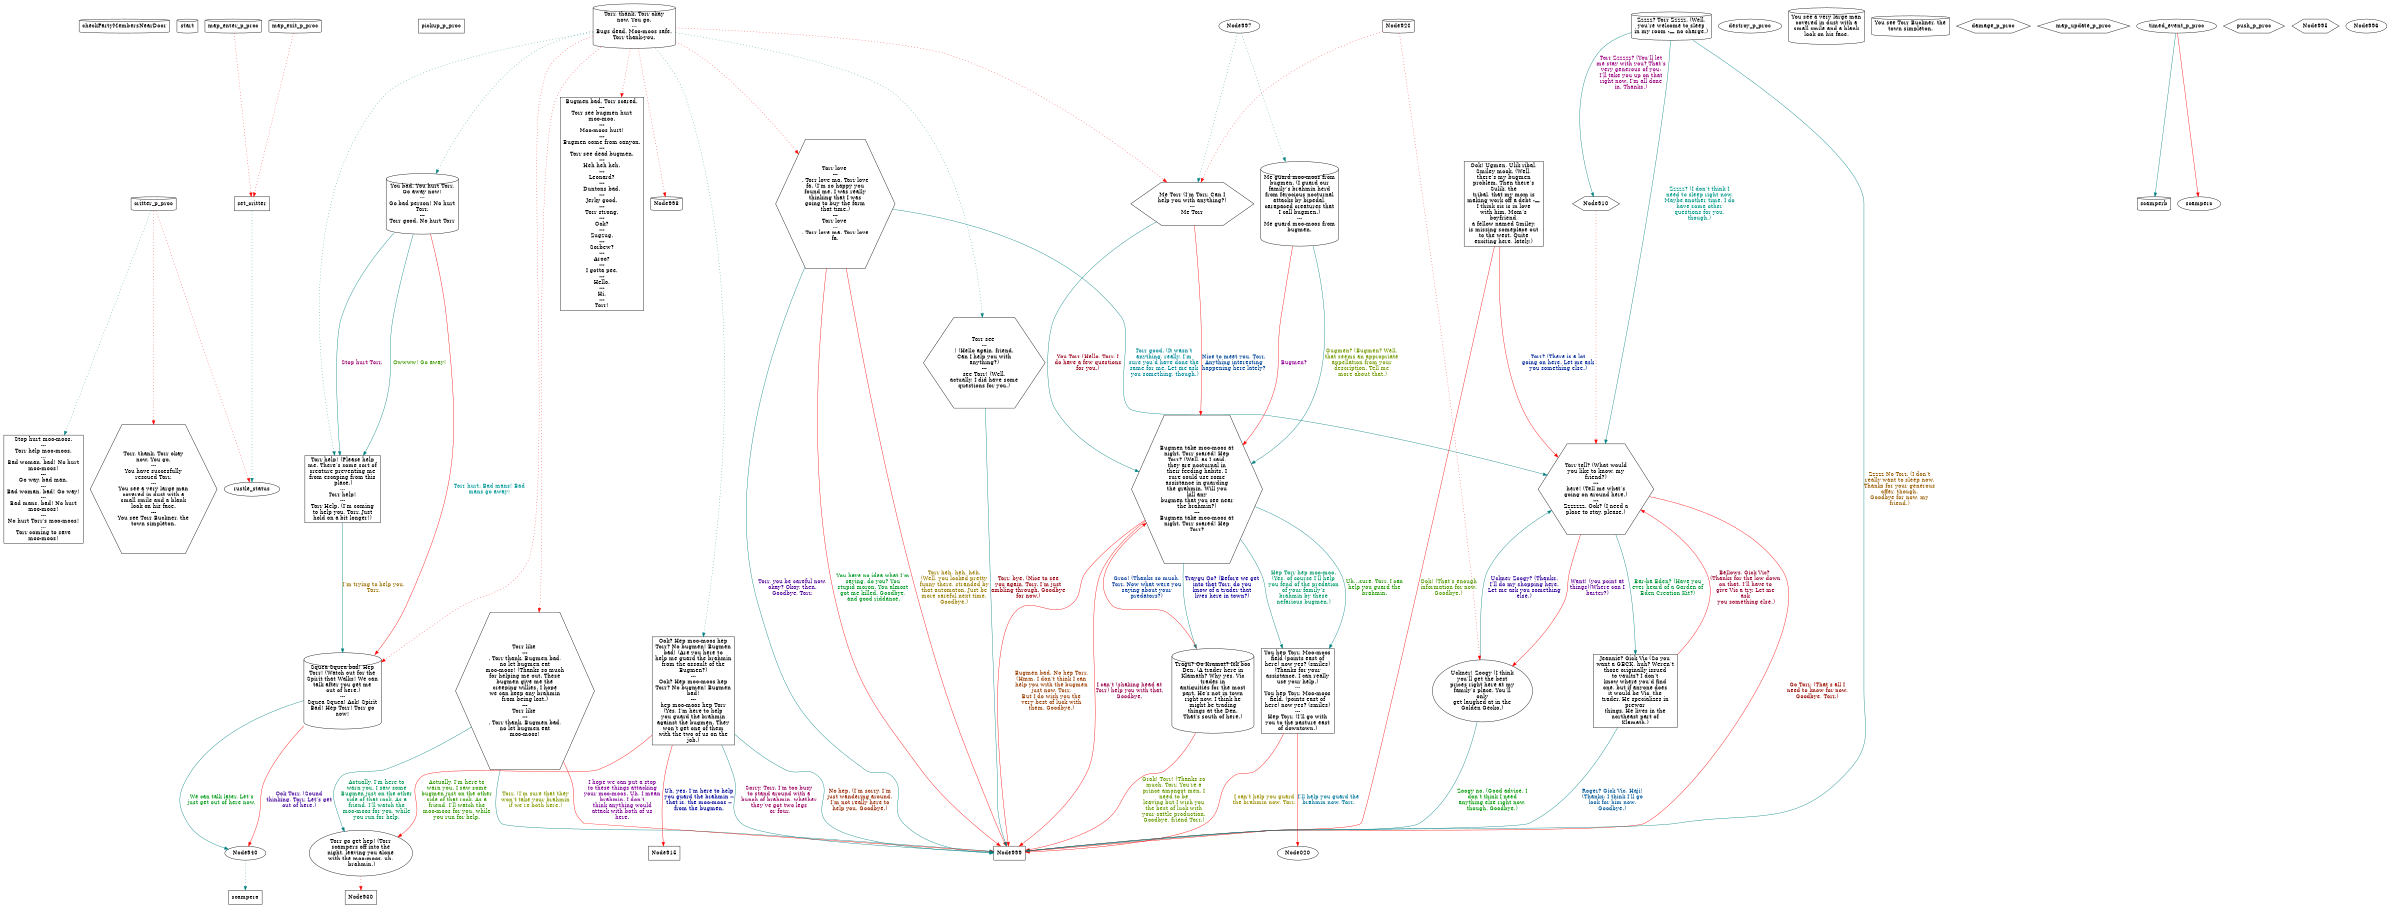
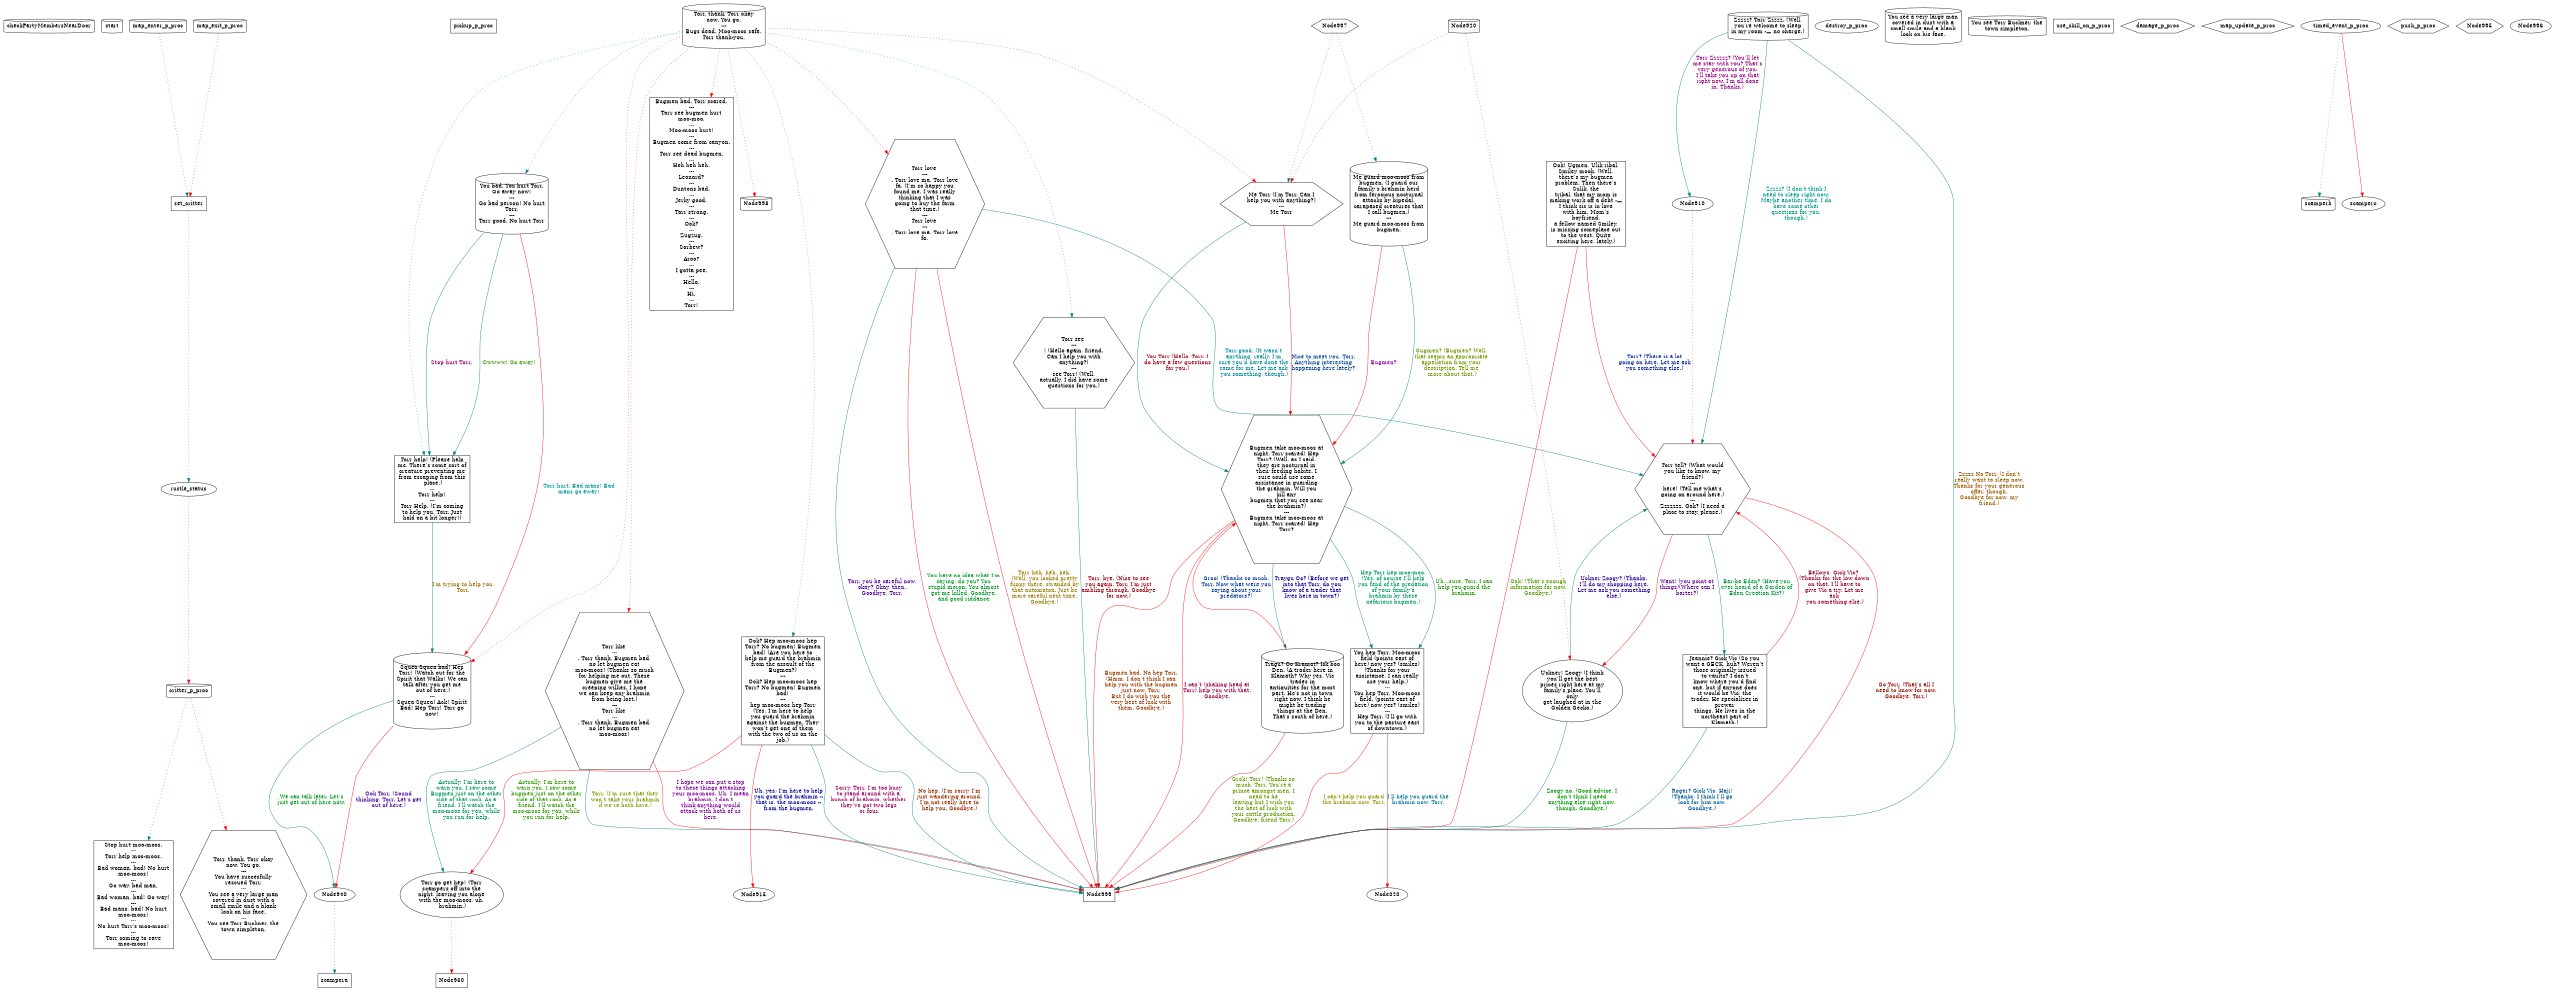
(1239, 26) -> (1335, 26)
none -> (2083, 26)
(242, 113) -> (173, 113)
(2166, 113) -> (2330, 113)
(1596, 204) -> (1693, 204)
(202, 345) -> (189, 588)
(664, 853) -> (754, 895)
